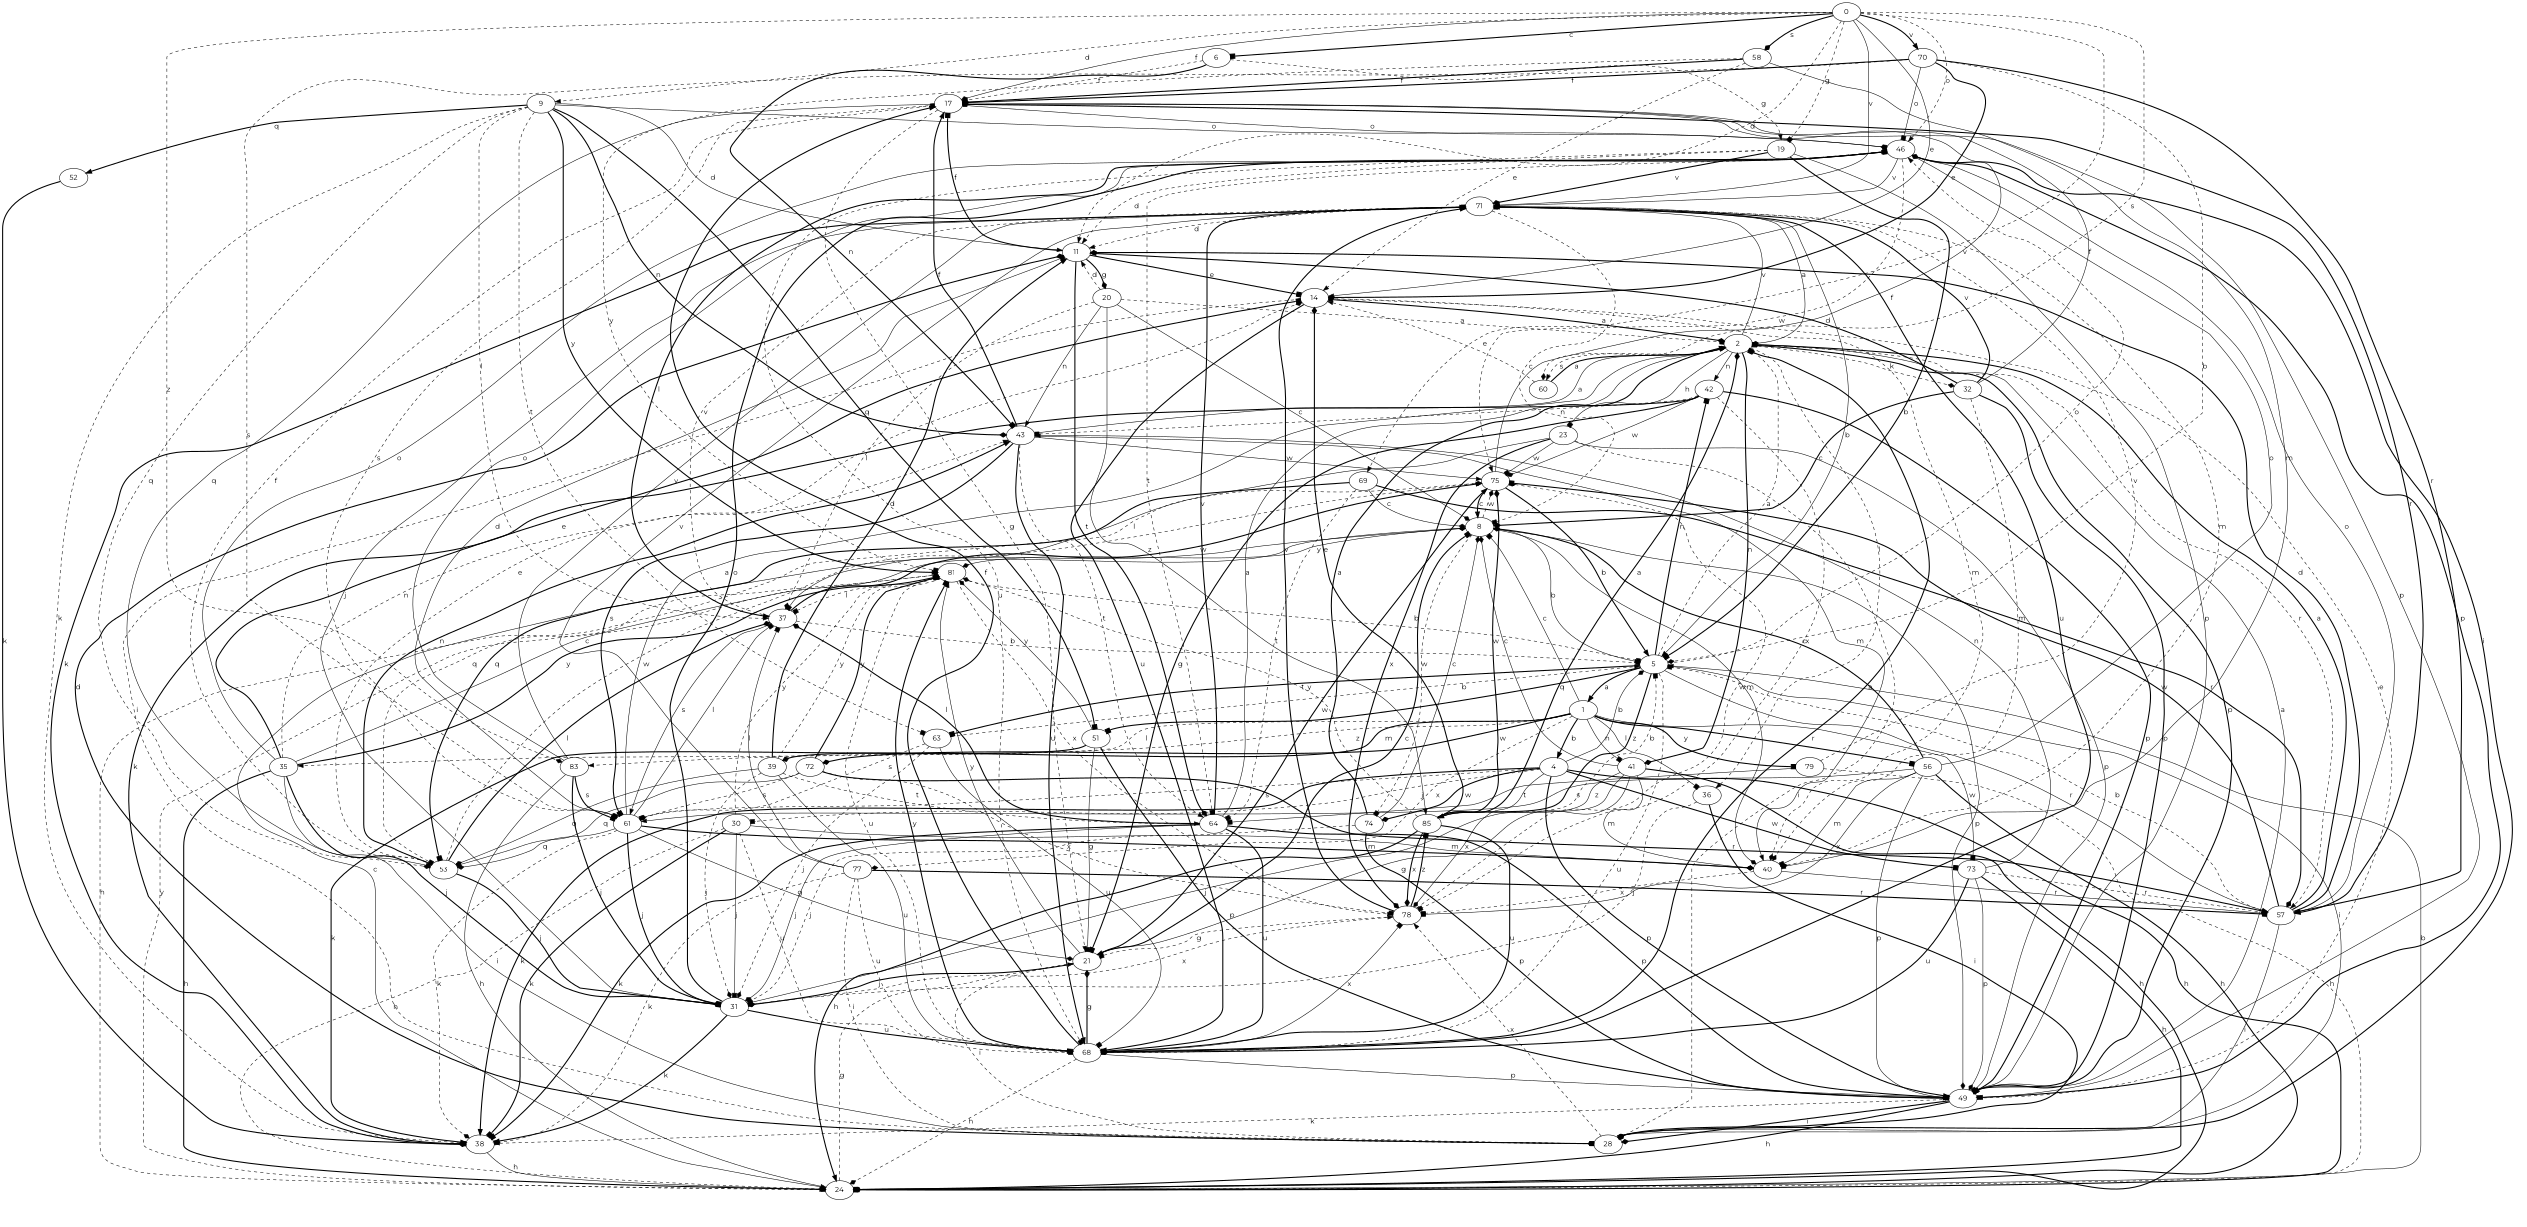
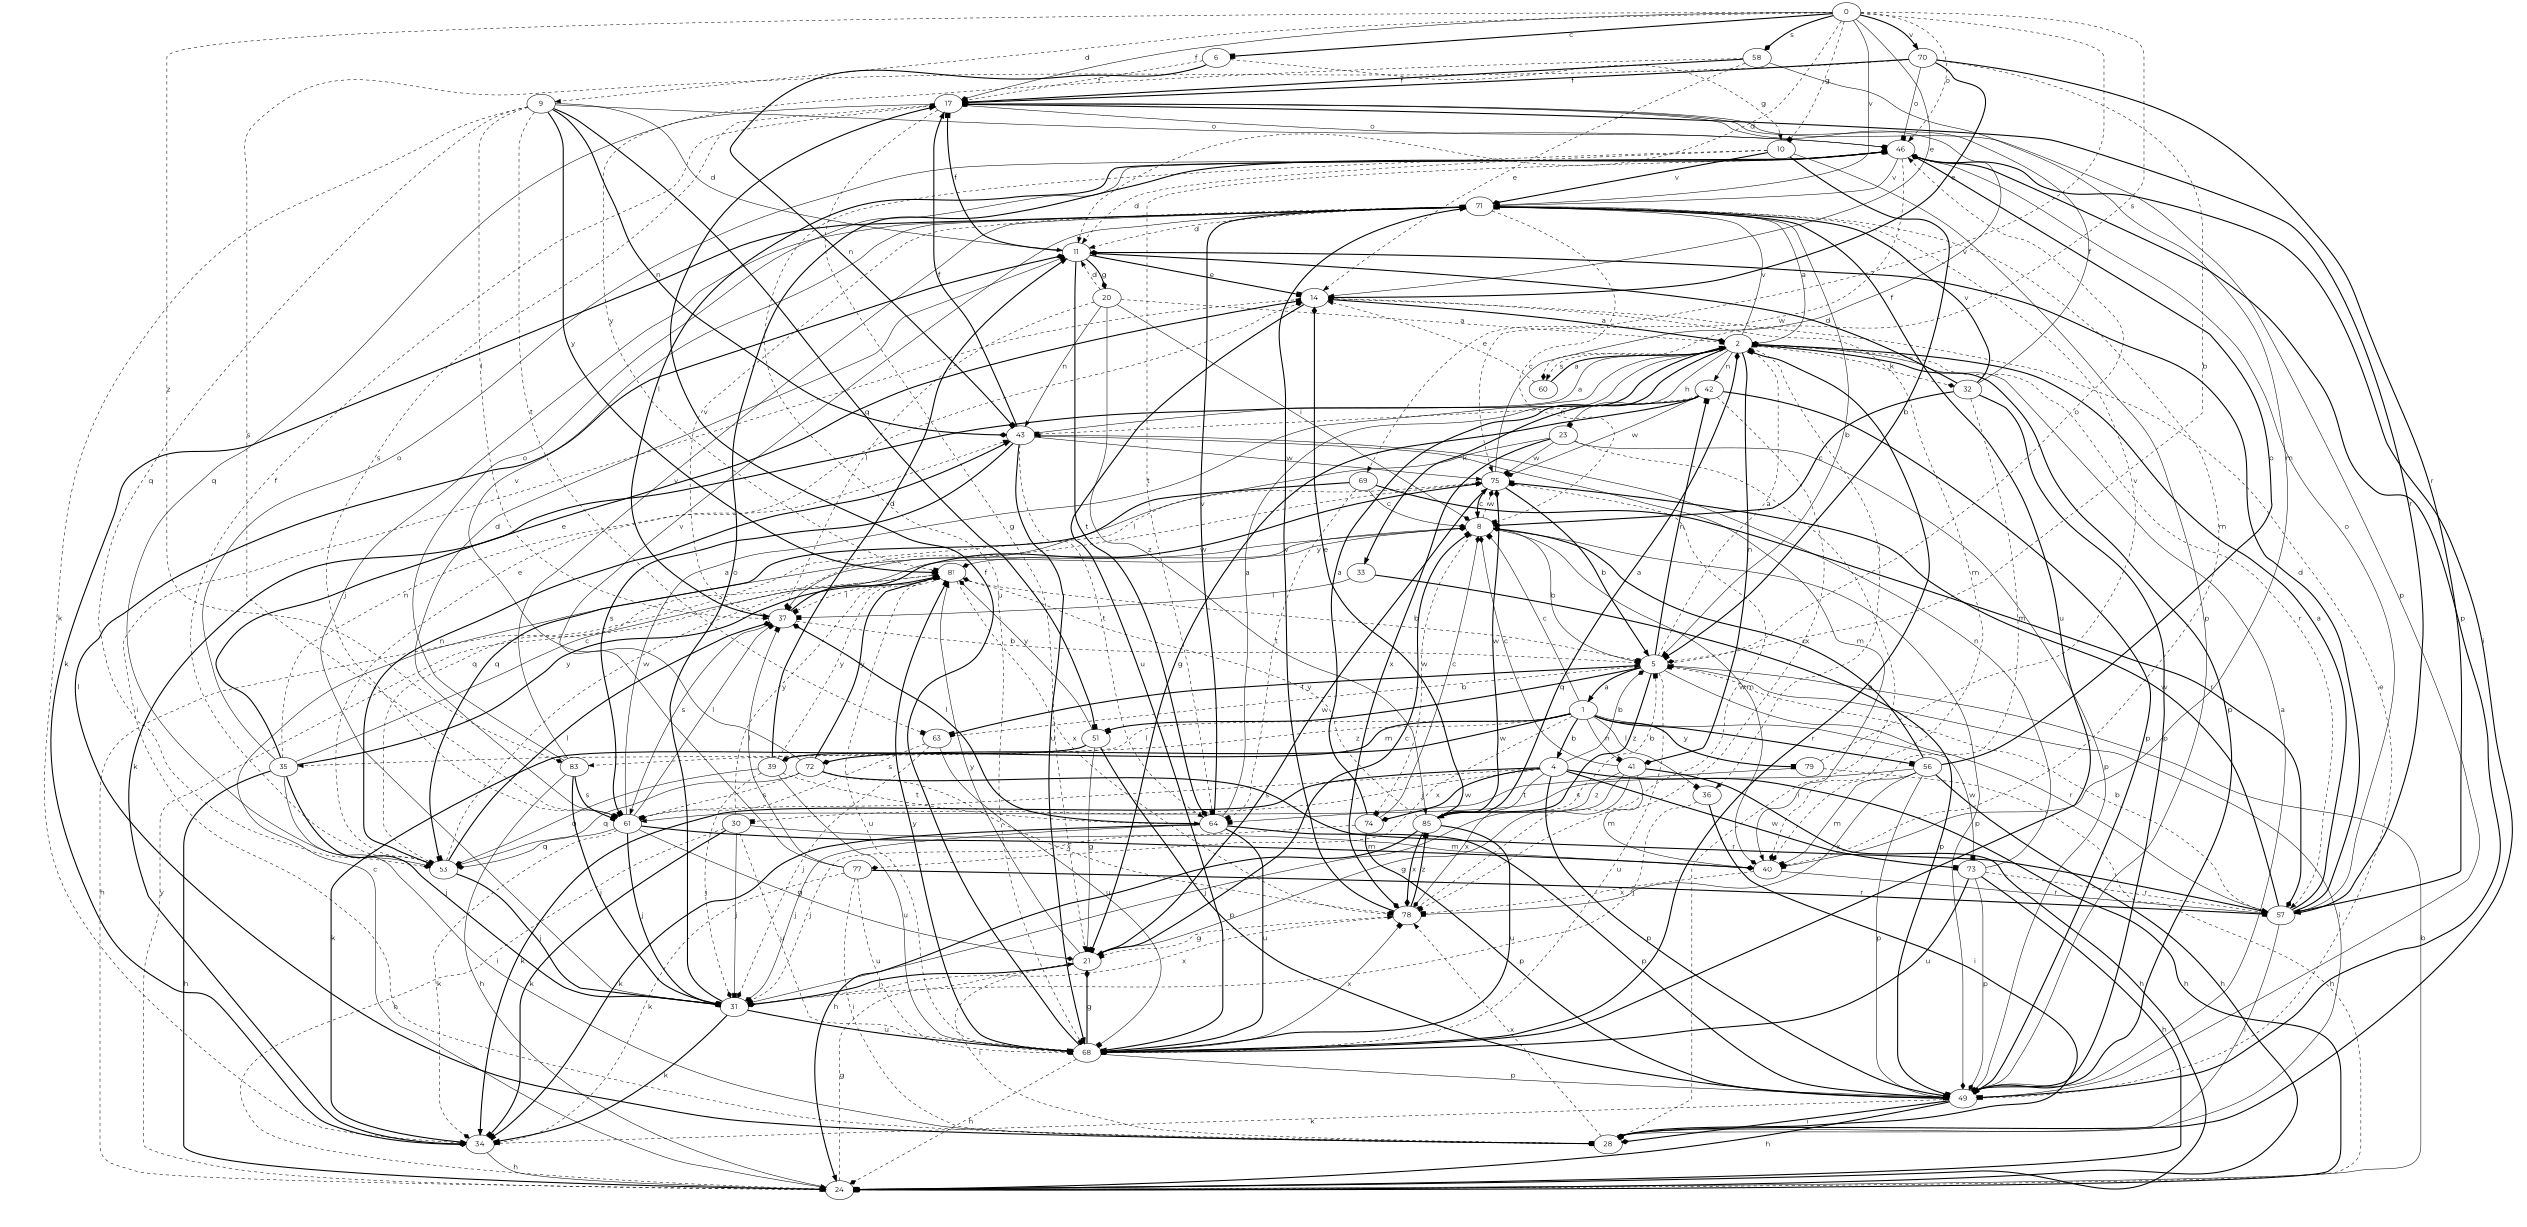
(1781, 149) -> (1781, 149)
(74, 178) -> none
none -> (721, 326)
(1301, 412) -> (1301, 412)
(2269, 455) -> (2269, 455)
none -> (1361, 573)
(78, 687) -> (78, 687)
(480, 1144) -> (480, 1144)
